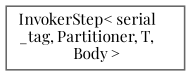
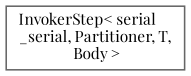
(95, 38) -> (95, 38)
